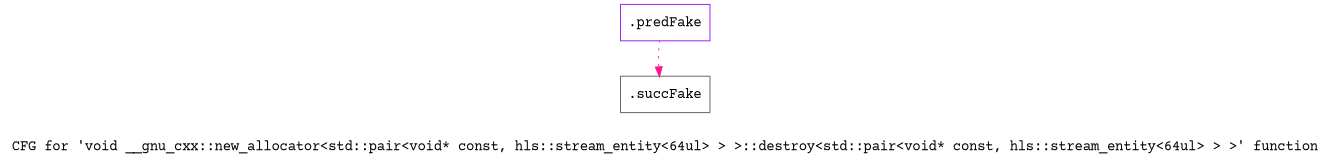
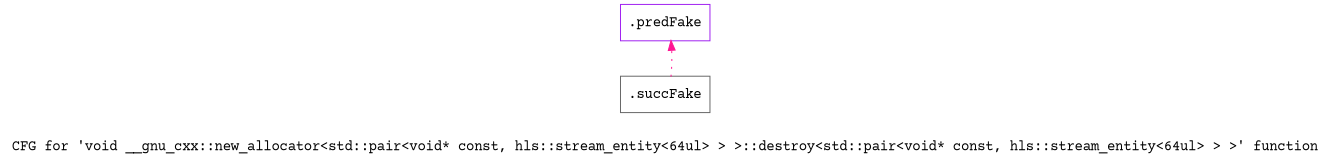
(659, 54) -> (672, 64)
